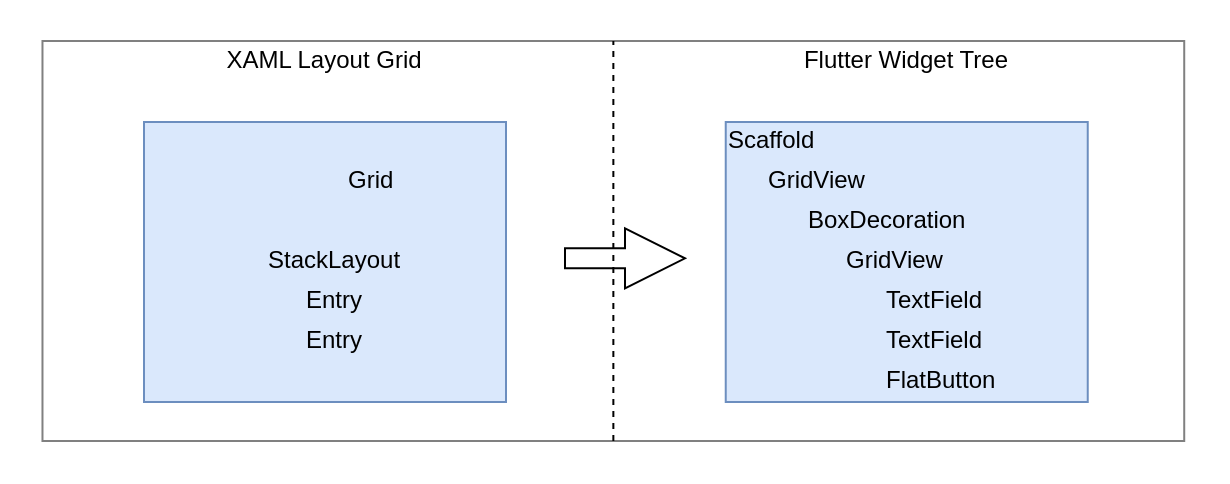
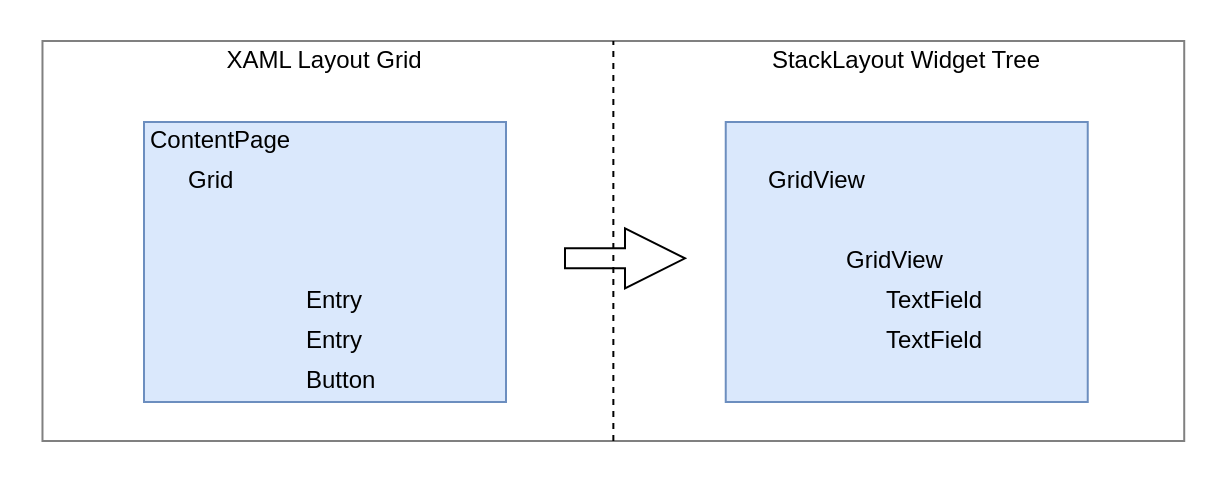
(907, 61) -> (907, 61)
none -> (236, 141)
(786, 141) -> none
(385, 181) -> (225, 181)
(894, 221) -> none
(344, 261) -> none
none -> (353, 381)
(953, 381) -> none
